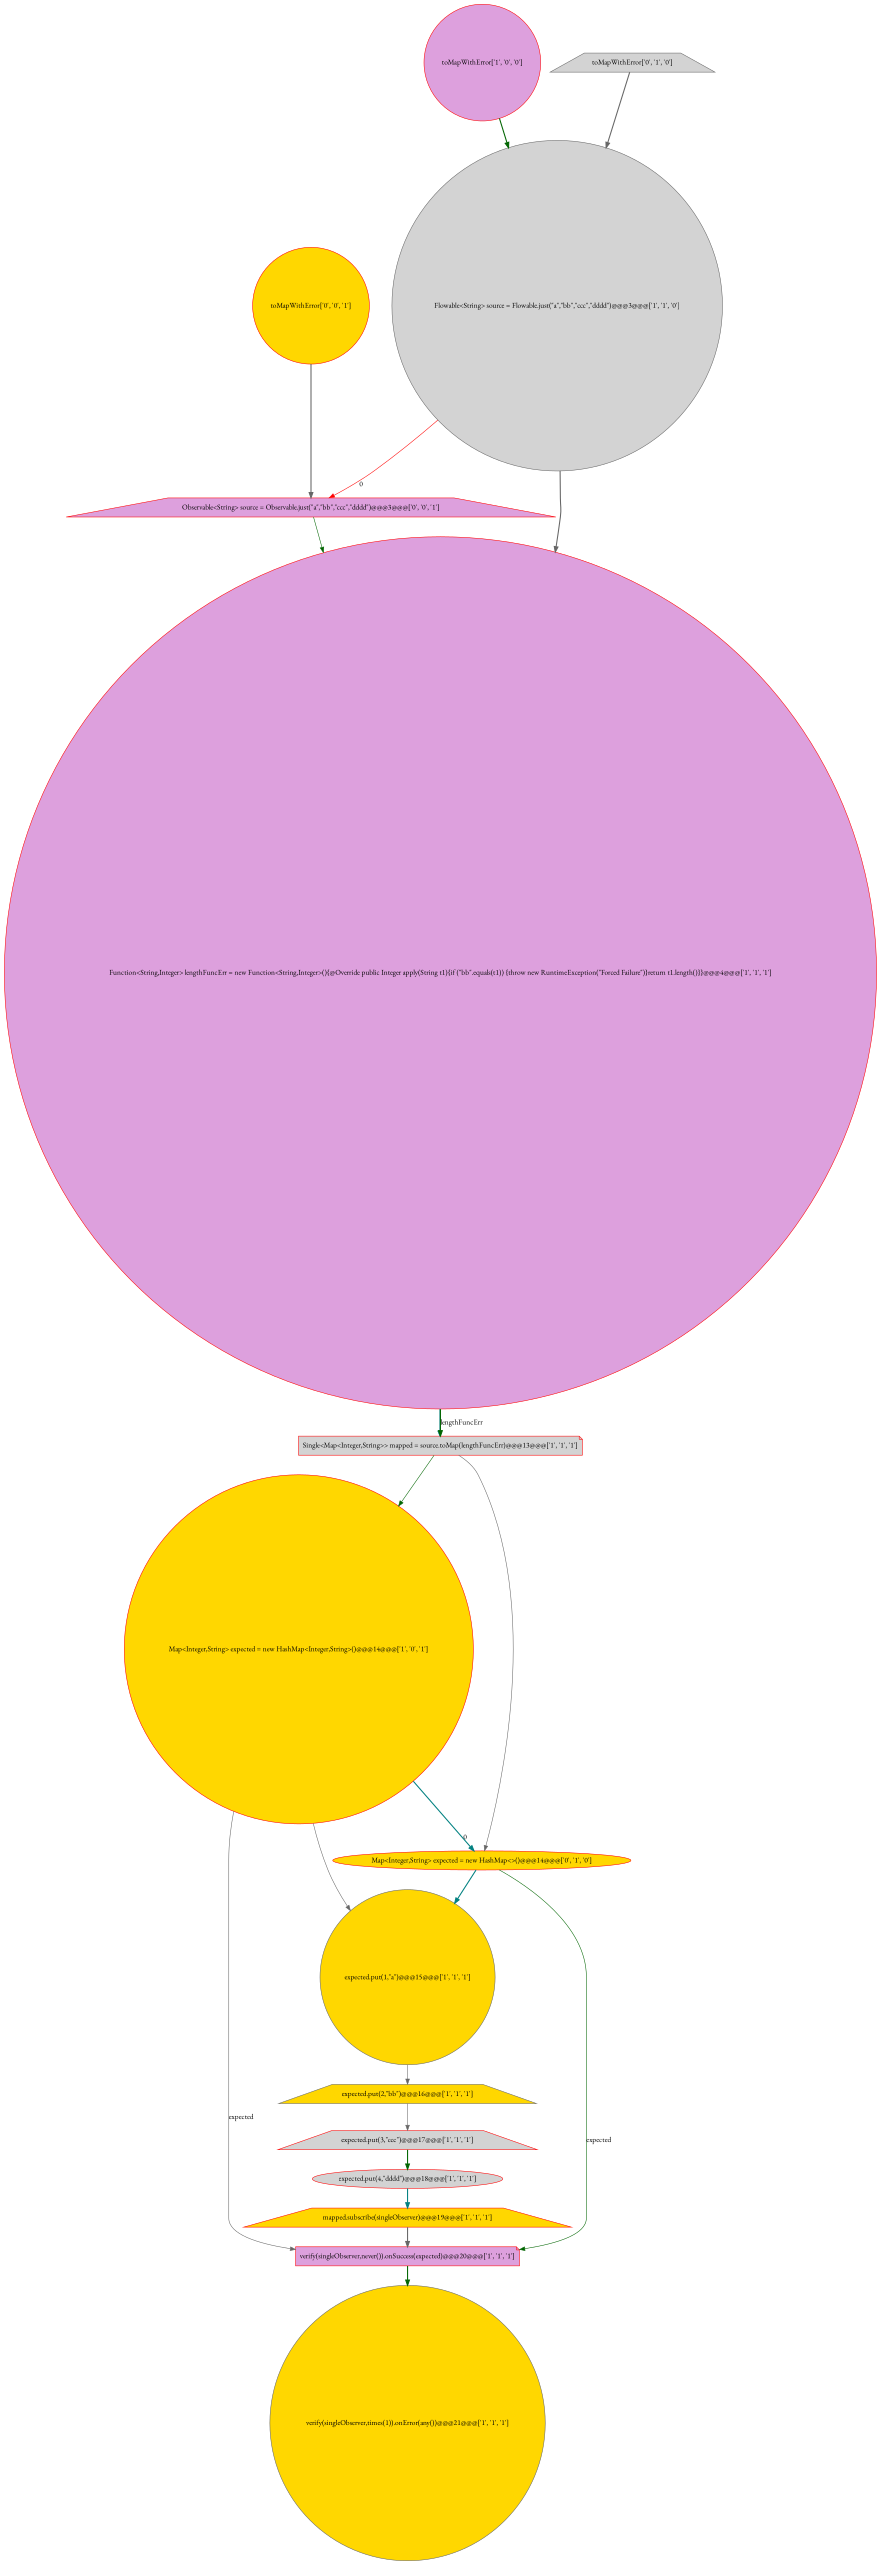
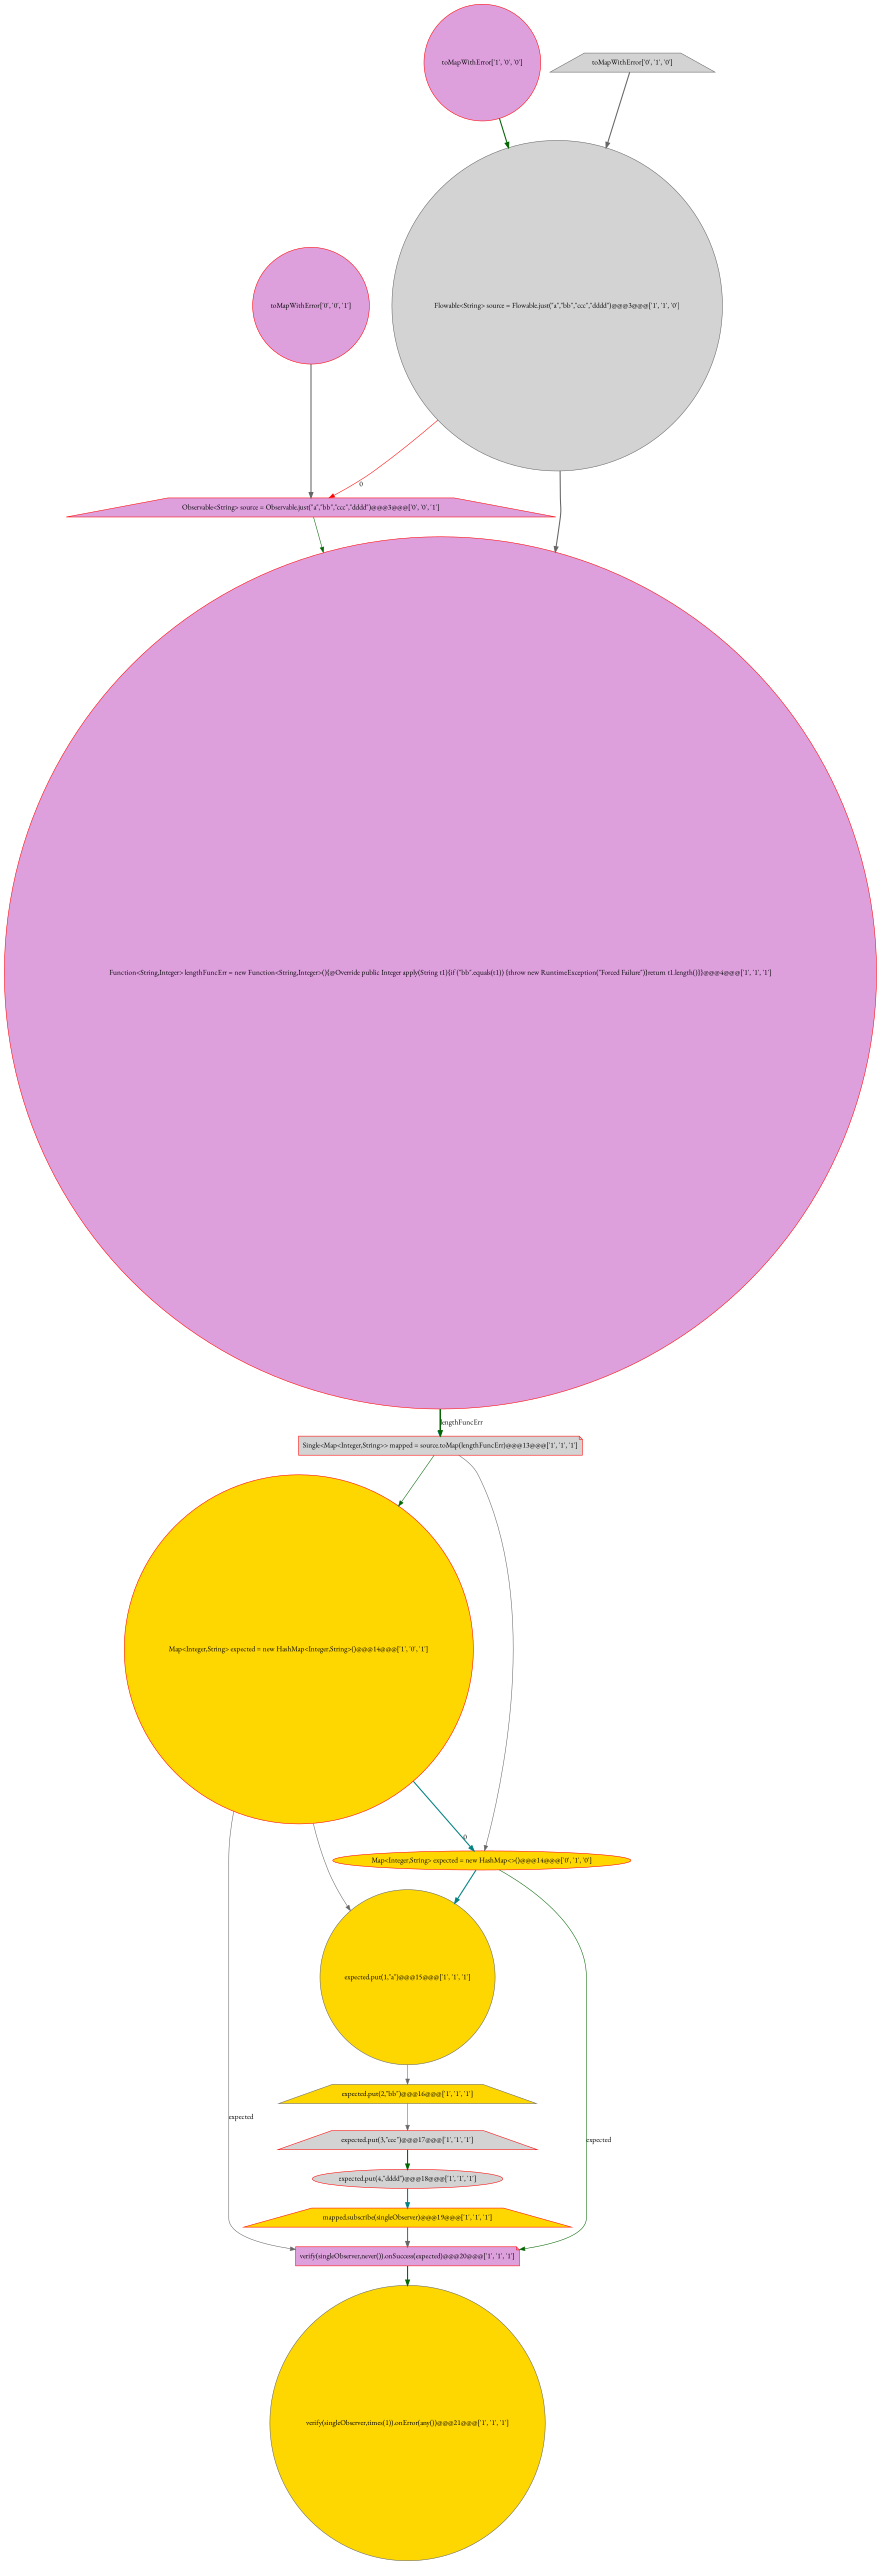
(311, 306) -> (311, 306)
